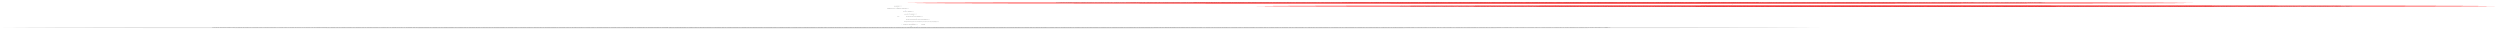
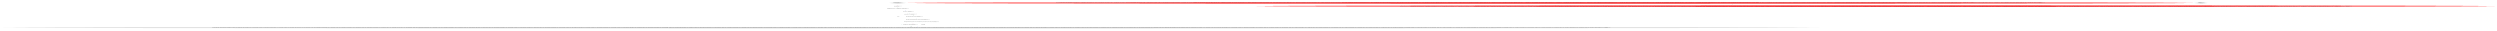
none -> (898, 3)
none -> (2201, 3)
